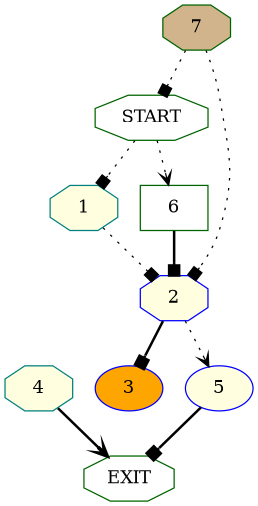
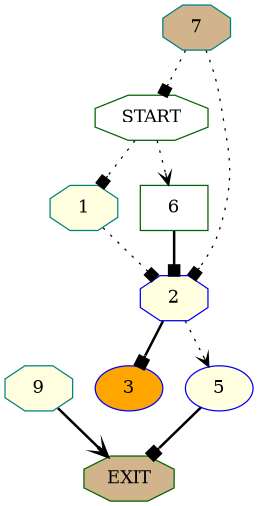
(197, 28) -> (197, 28)
(39, 388) -> (39, 388)
(129, 479) -> (129, 479)
